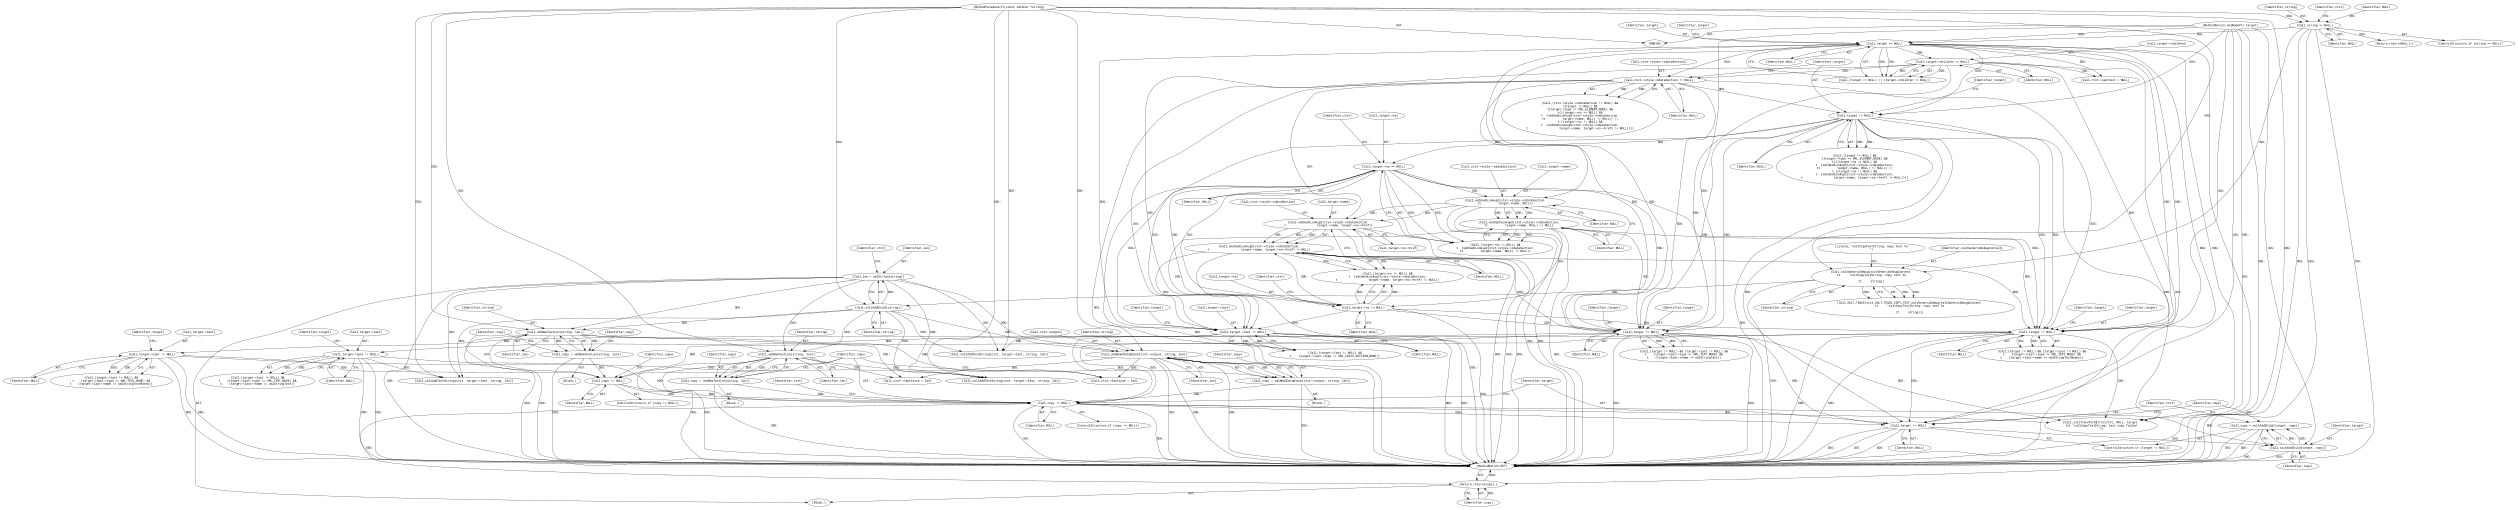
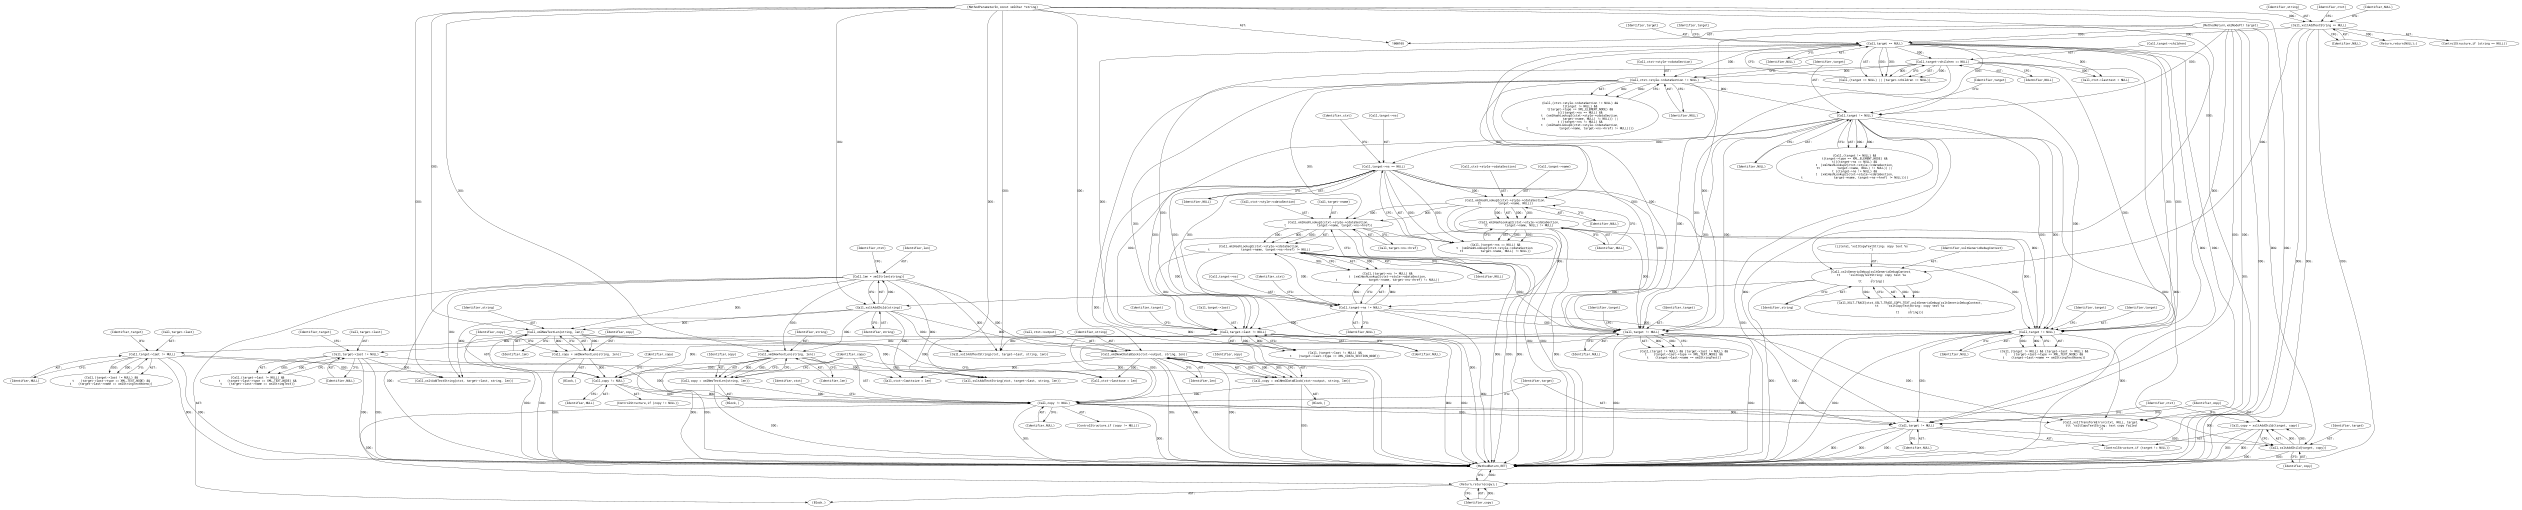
(2315, 25) -> (2319, 25)
